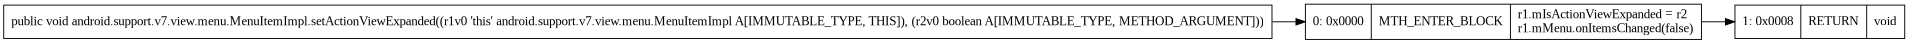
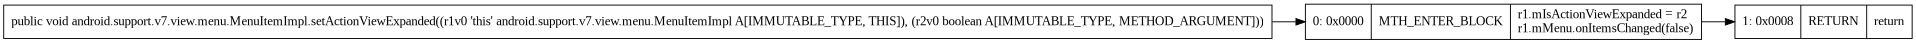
(1886, 21) -> (1889, 21)
